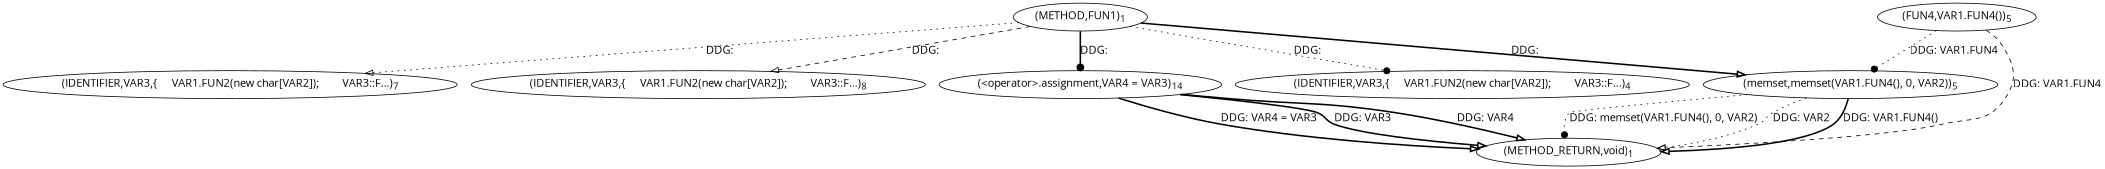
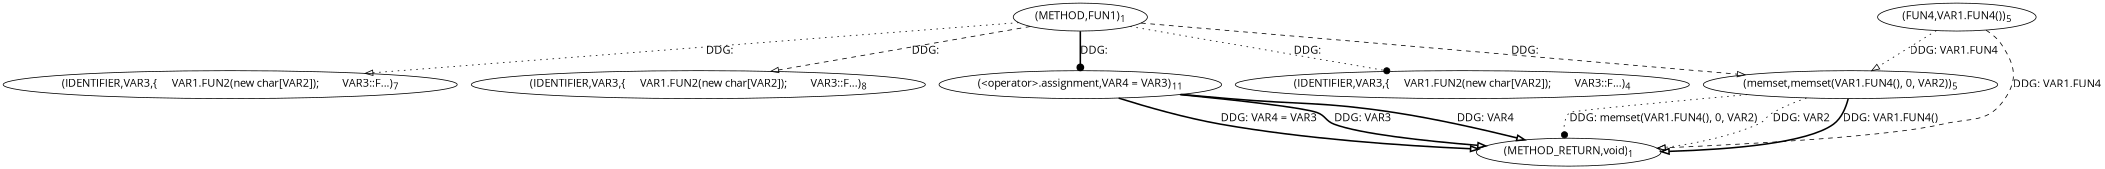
(1439, 49) -> (1439, 49)
(1907, 49) -> (1907, 49)
(1177, 83) -> (1177, 83)
